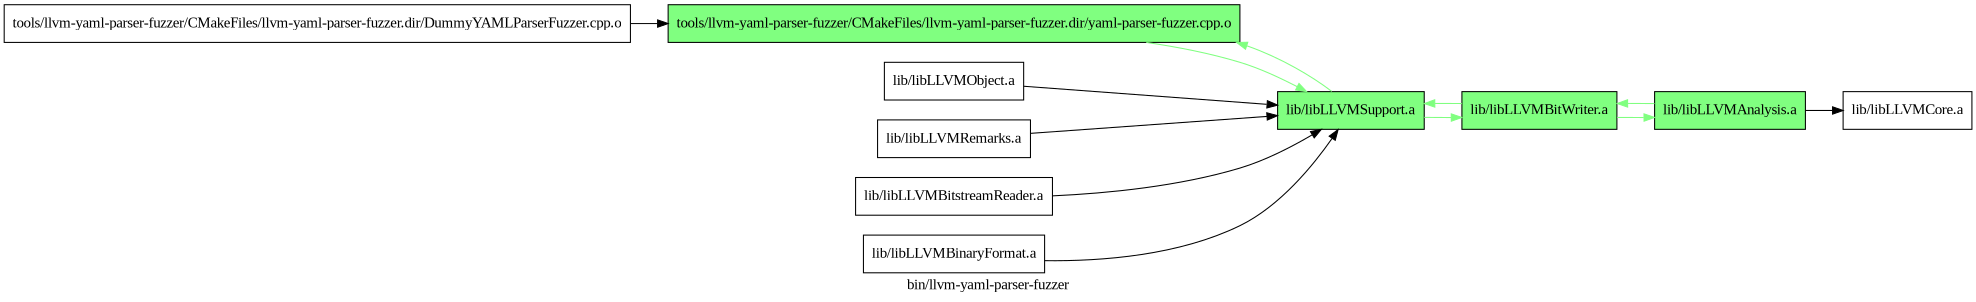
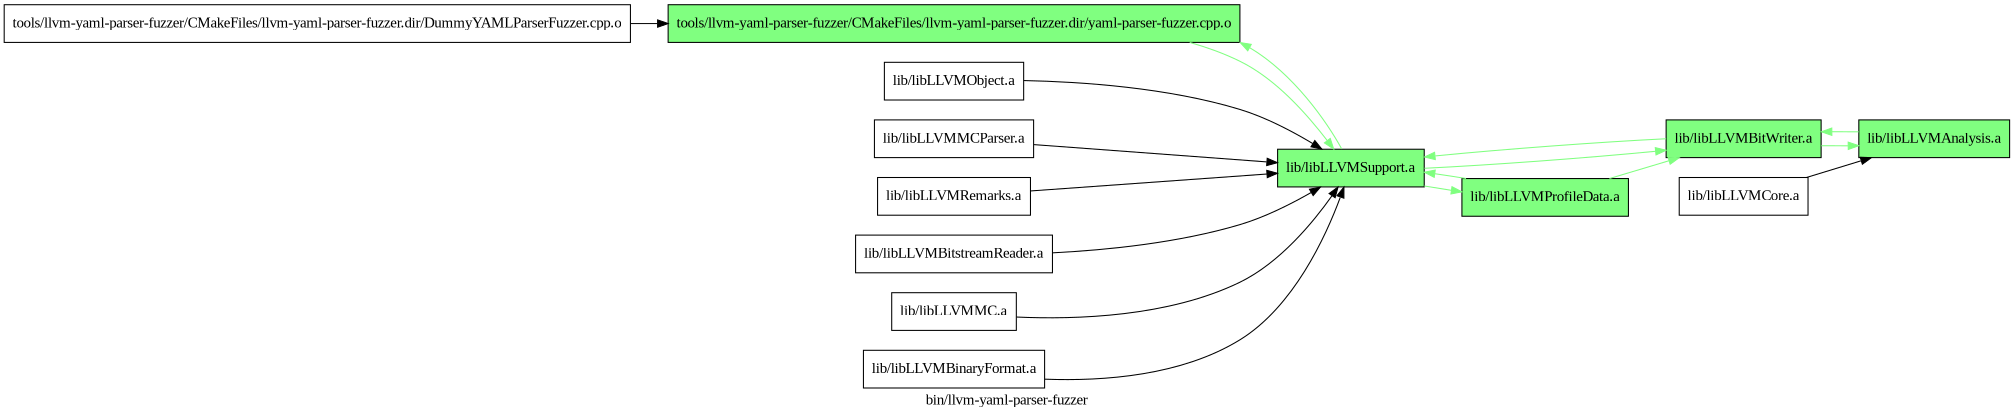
(1819, 110) -> (1834, 169)
none -> (954, 139)
none -> (1545, 197)
none -> (954, 312)
